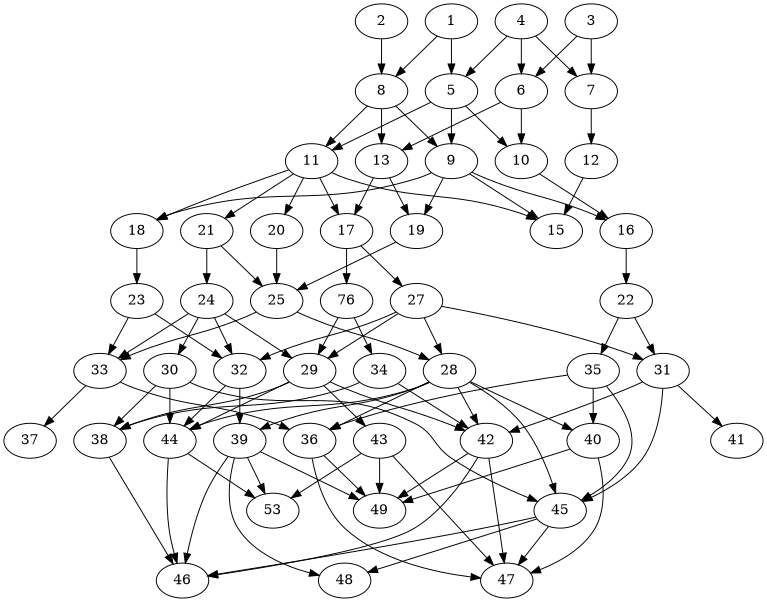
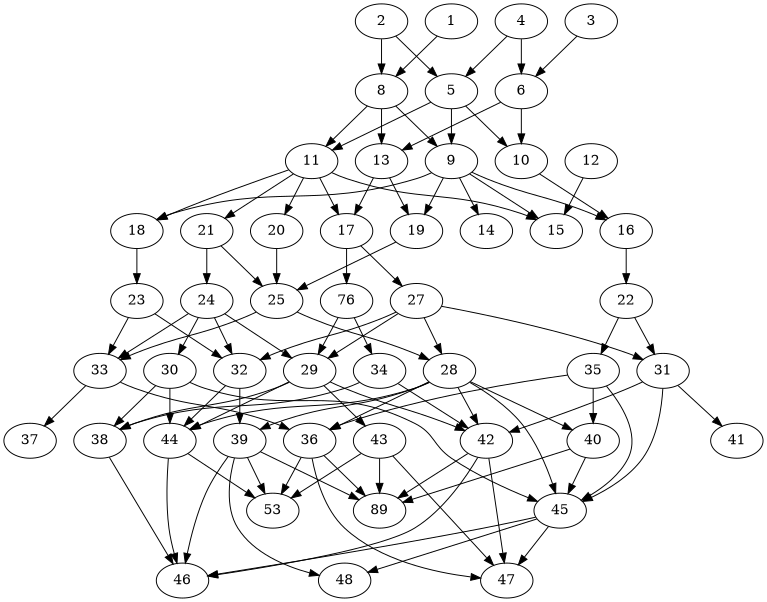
(451, 52) -> (412, 52)
(591, 91) -> none
none -> (486, 231)
none -> (292, 474)
(380, 511) -> (380, 511)
(596, 527) -> (579, 471)
